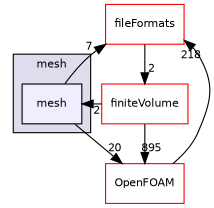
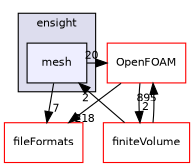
(145, 59) -> (139, 97)
(52, 65) -> (57, 24)
